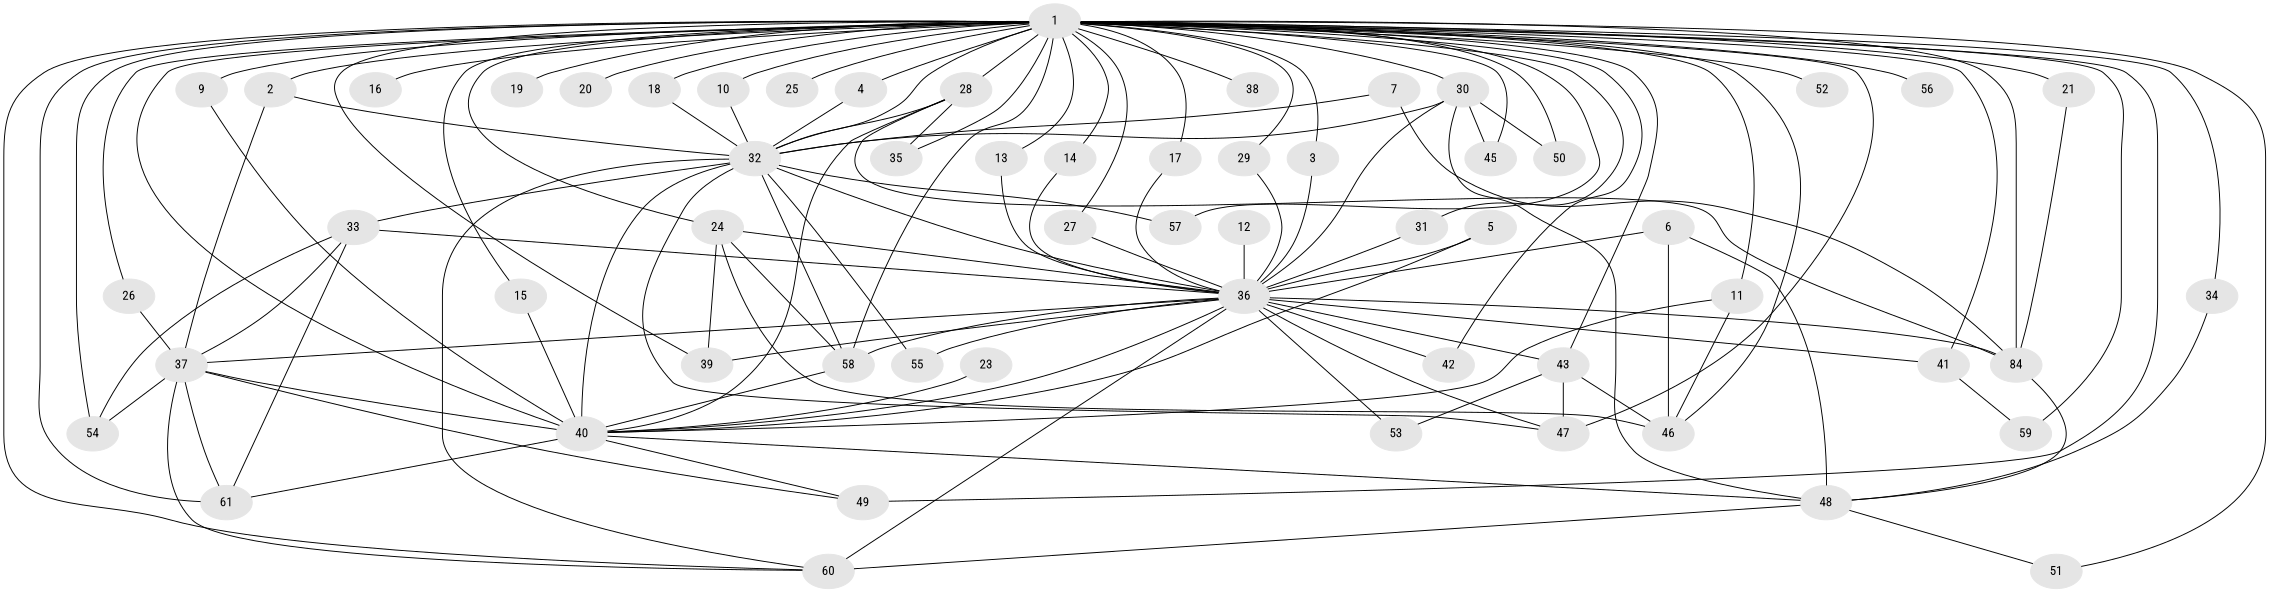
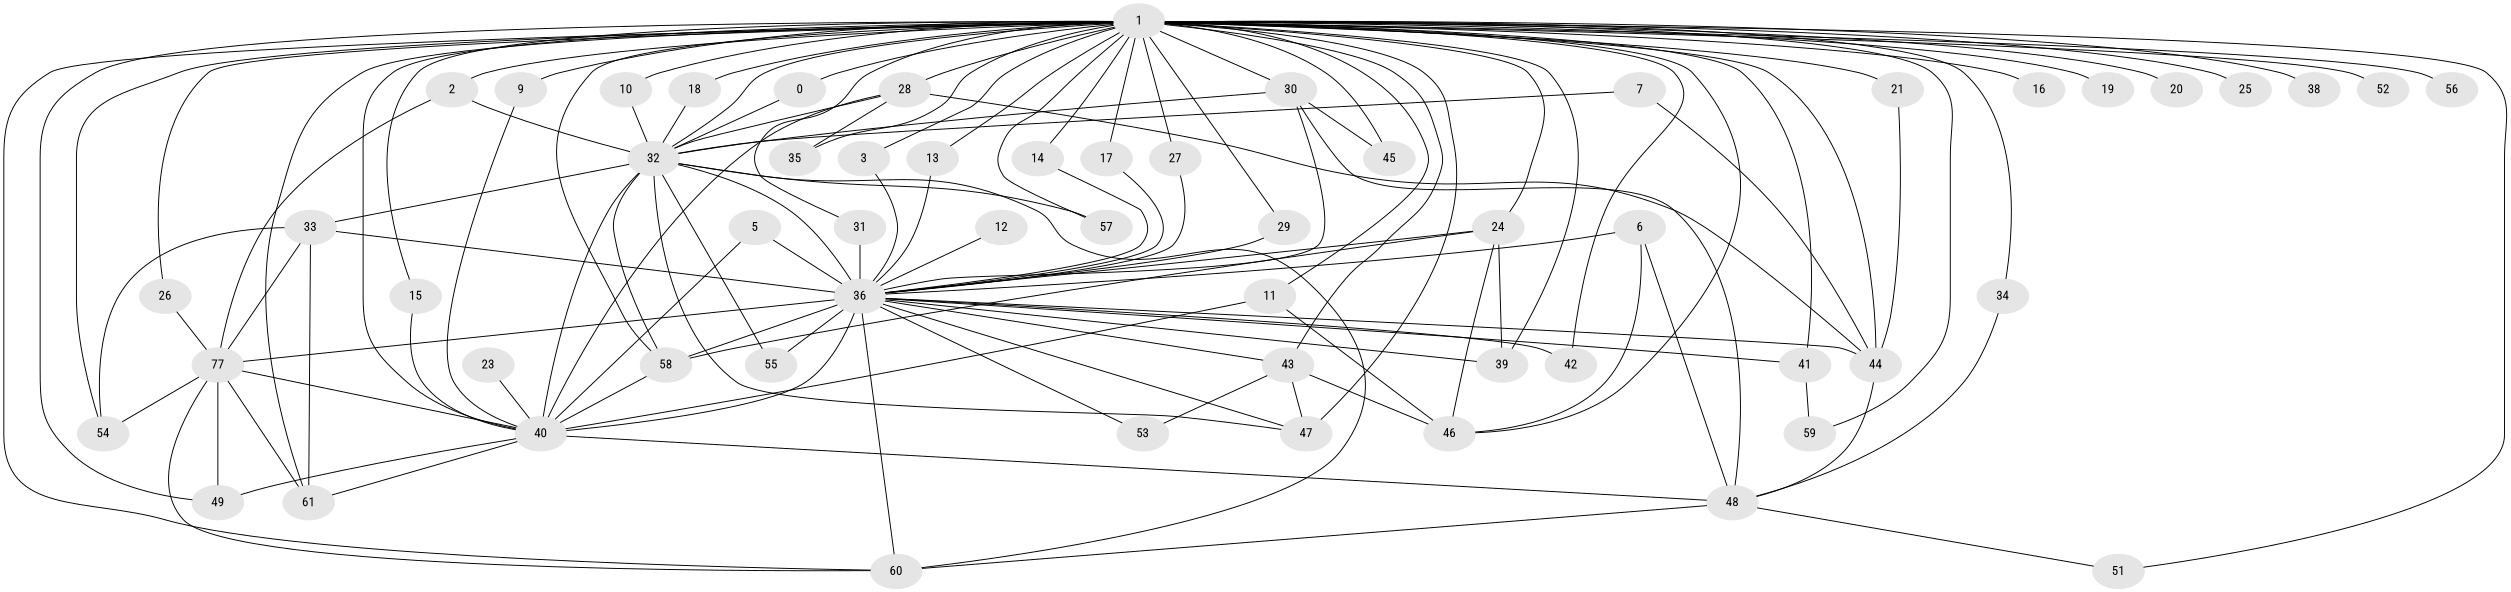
(861, 90) -> (800, 90)
(1559, 159) -> none
(182, 365) -> (218, 365)
(2016, 365) -> (1876, 365)
